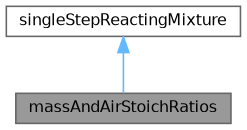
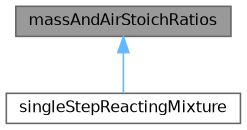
(123, 73) -> (123, 73)
